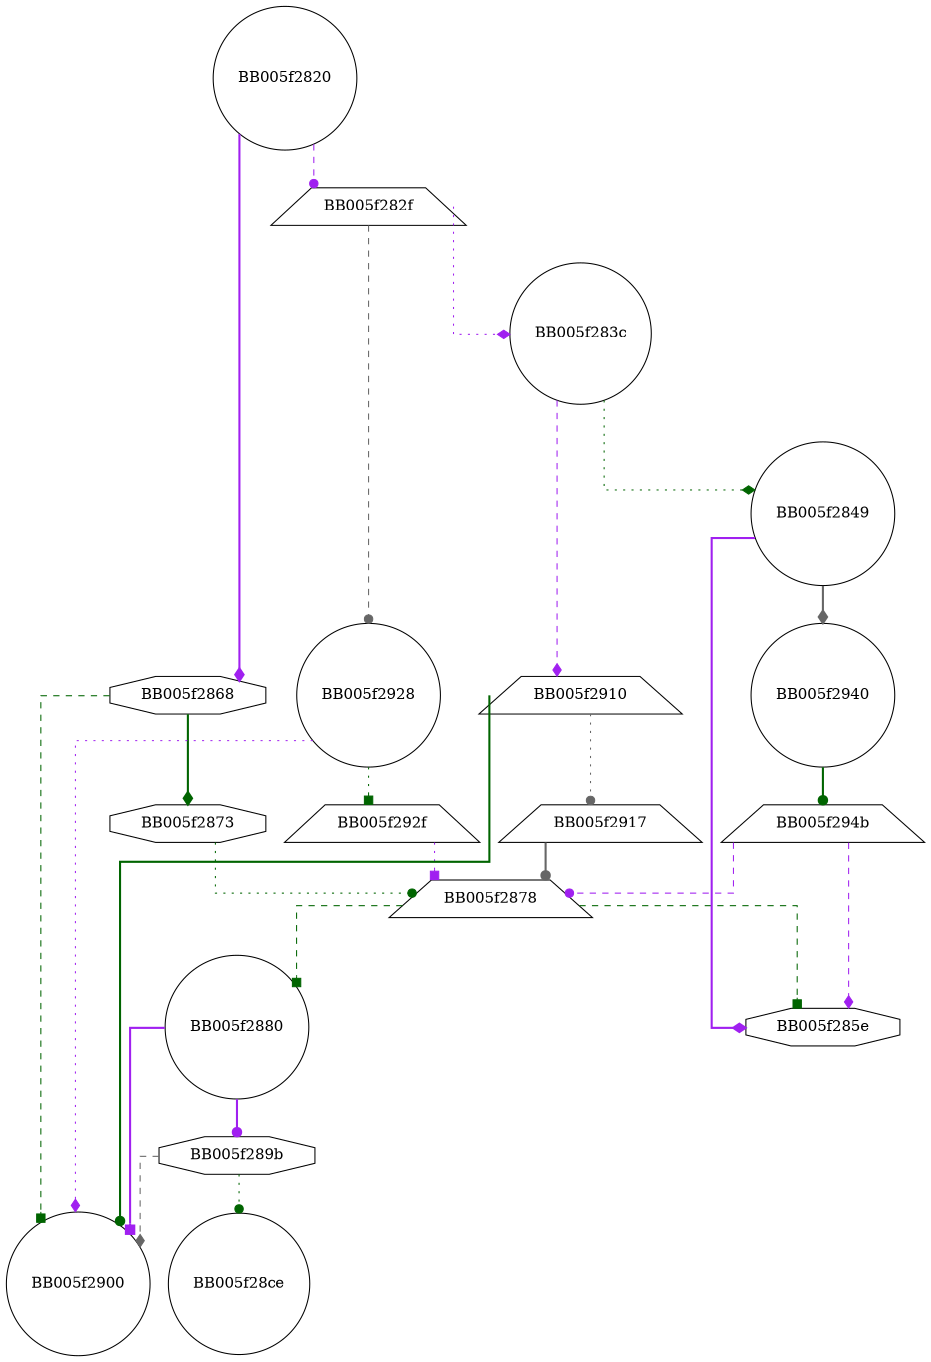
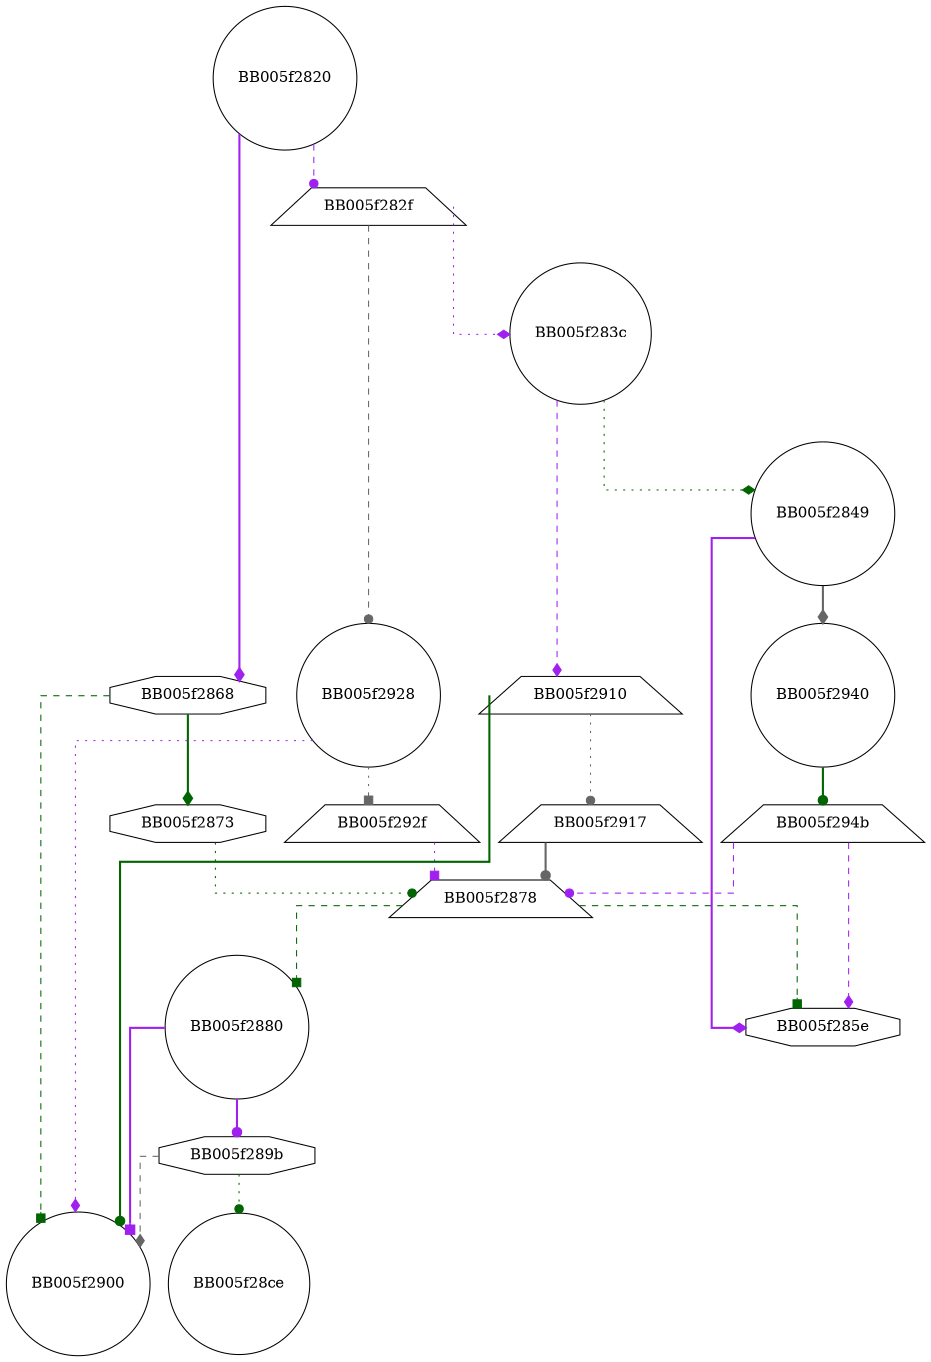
(369, 781) -> (369, 781)
